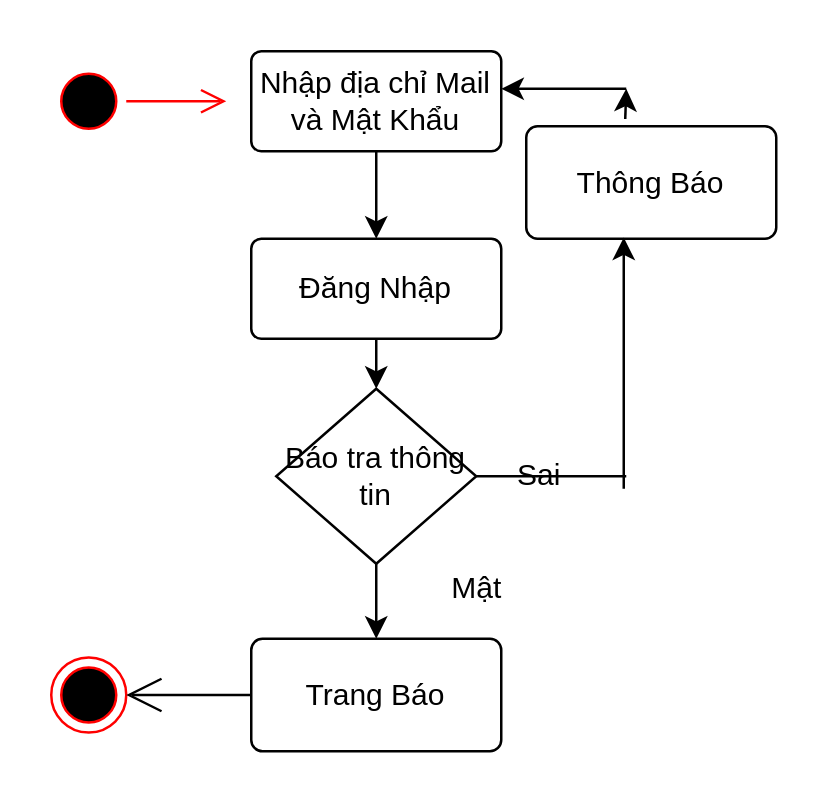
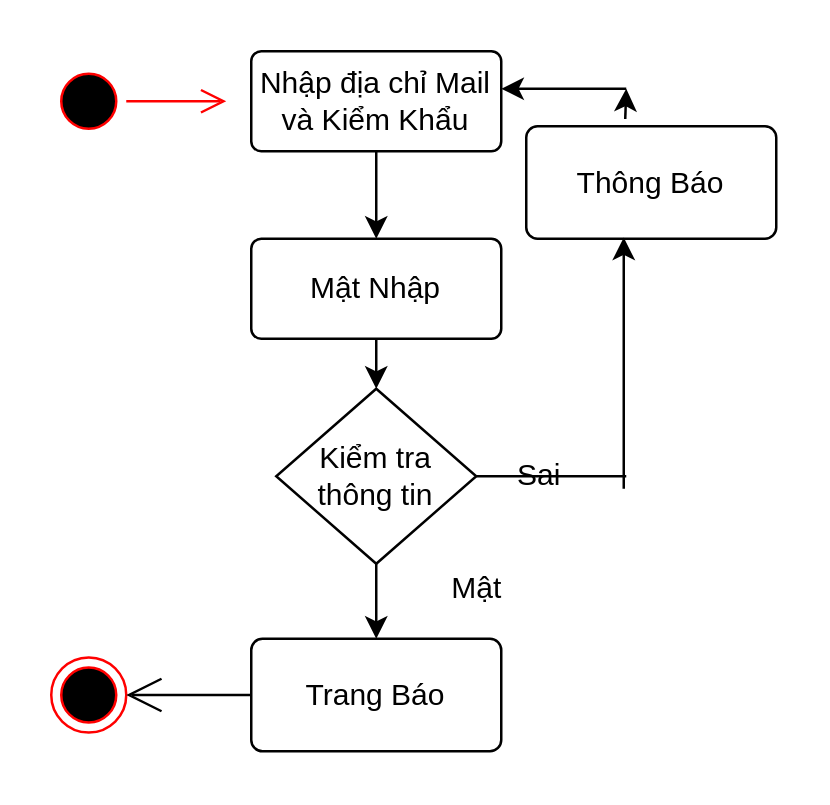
(376, 101) -> (376, 101)
(376, 289) -> (376, 289)
(376, 476) -> (376, 476)
